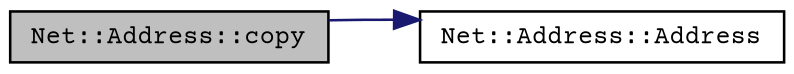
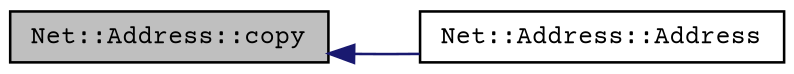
(361, 20) -> (387, 54)
